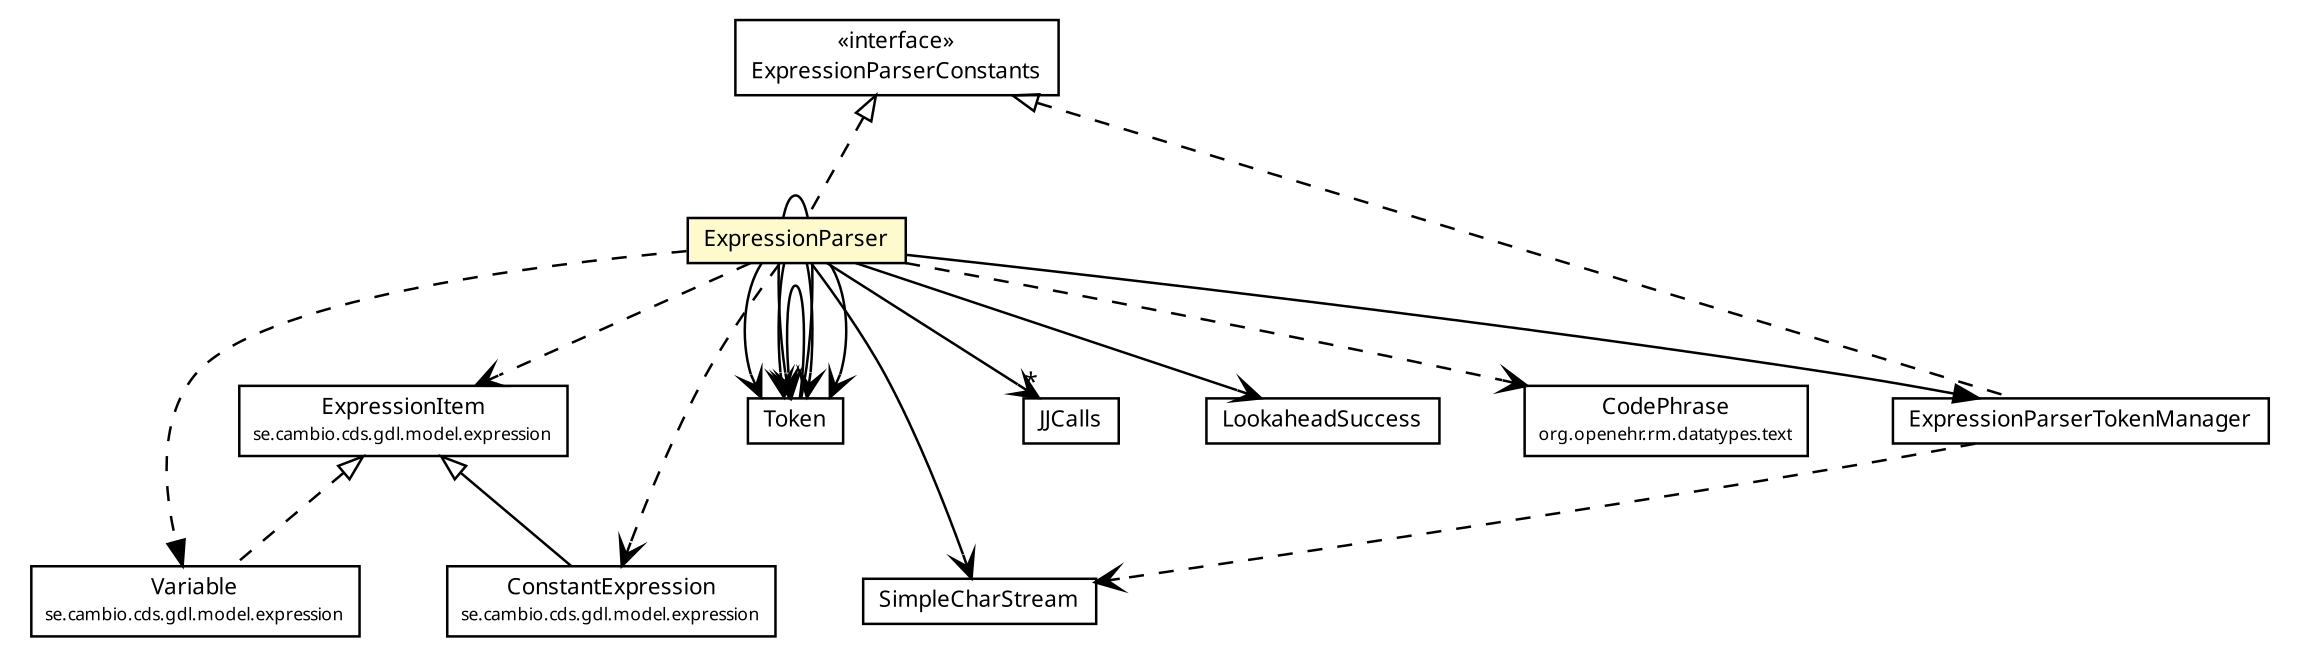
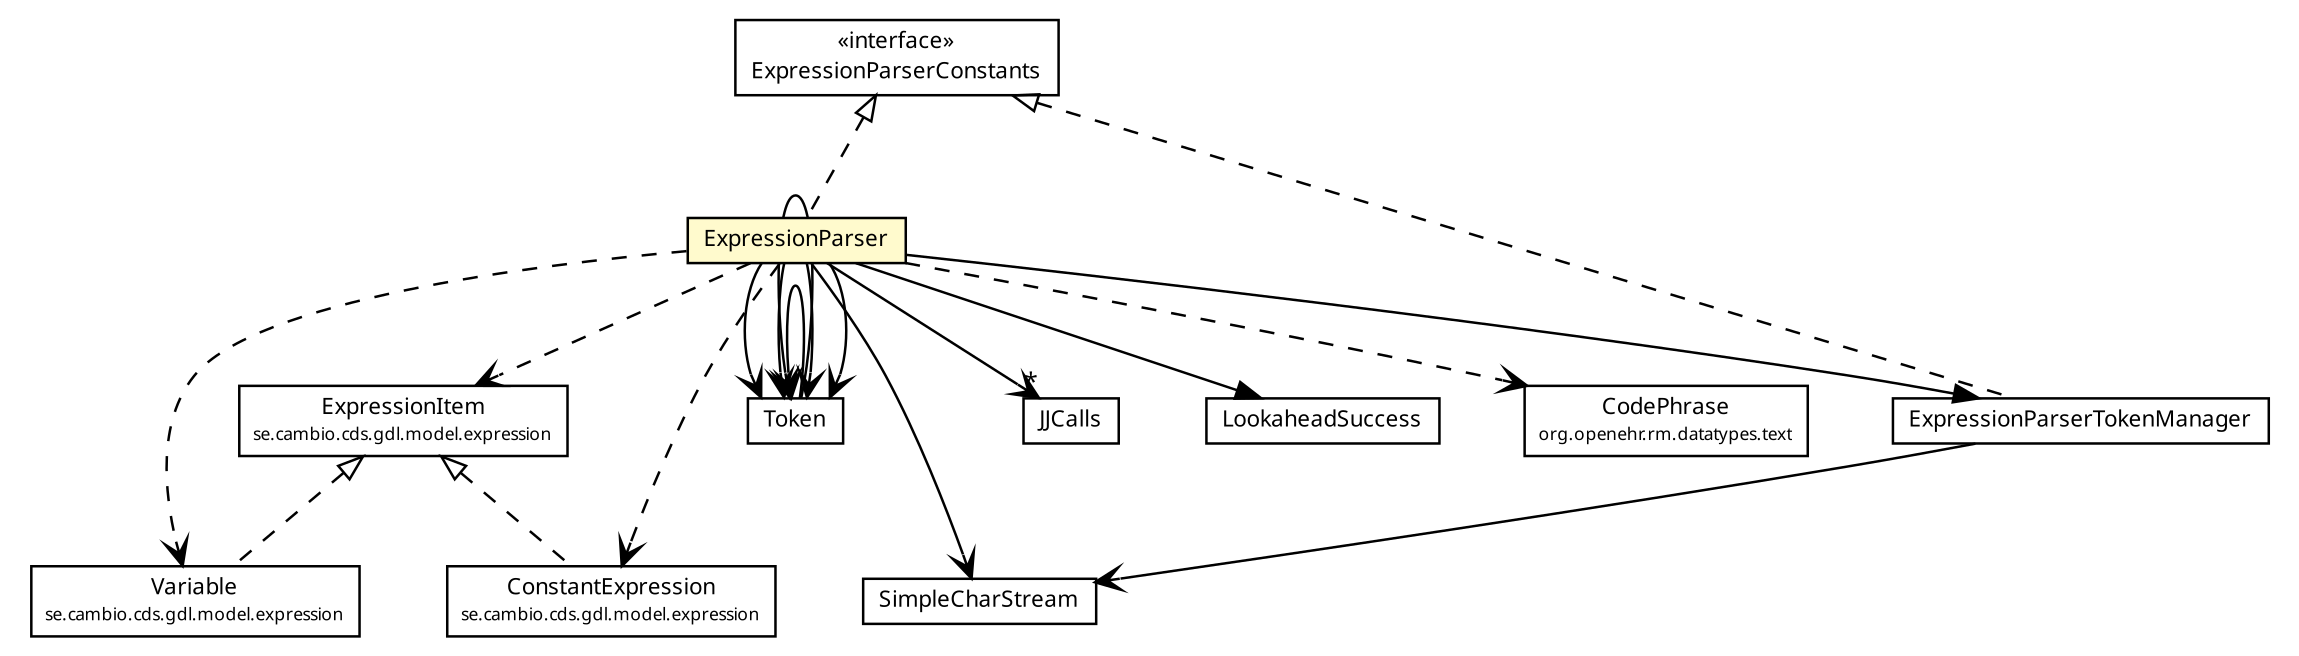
(347, 304) -> (347, 304)
(1046, 327) -> (1046, 327)
(1549, 515) -> (1549, 515)
(516, 519) -> (516, 519)
